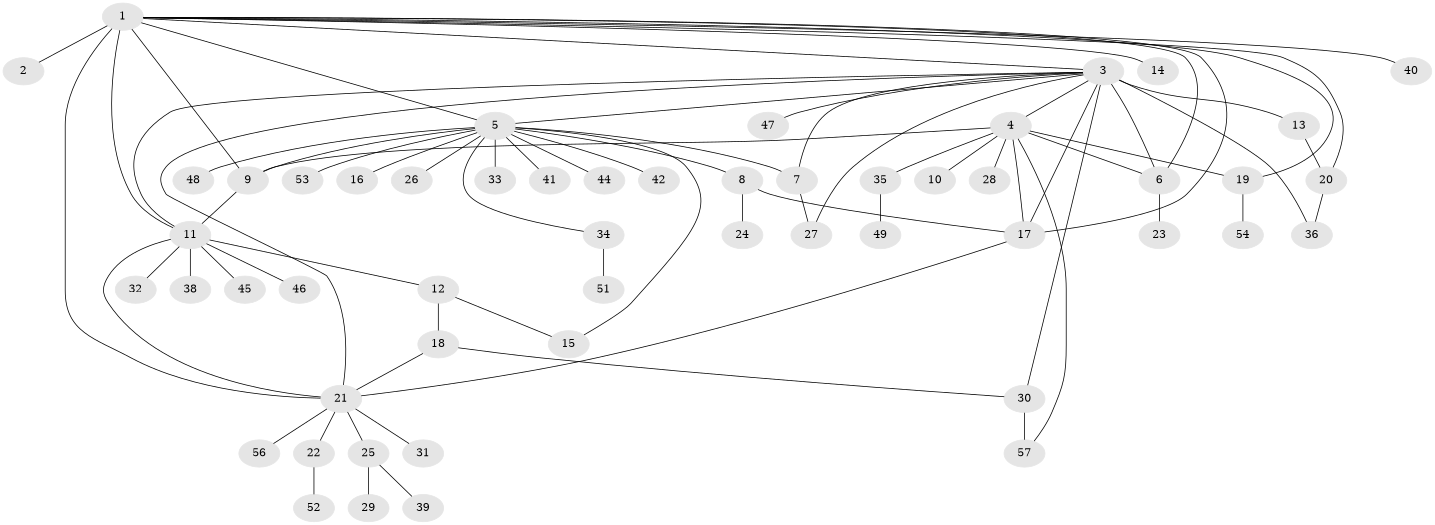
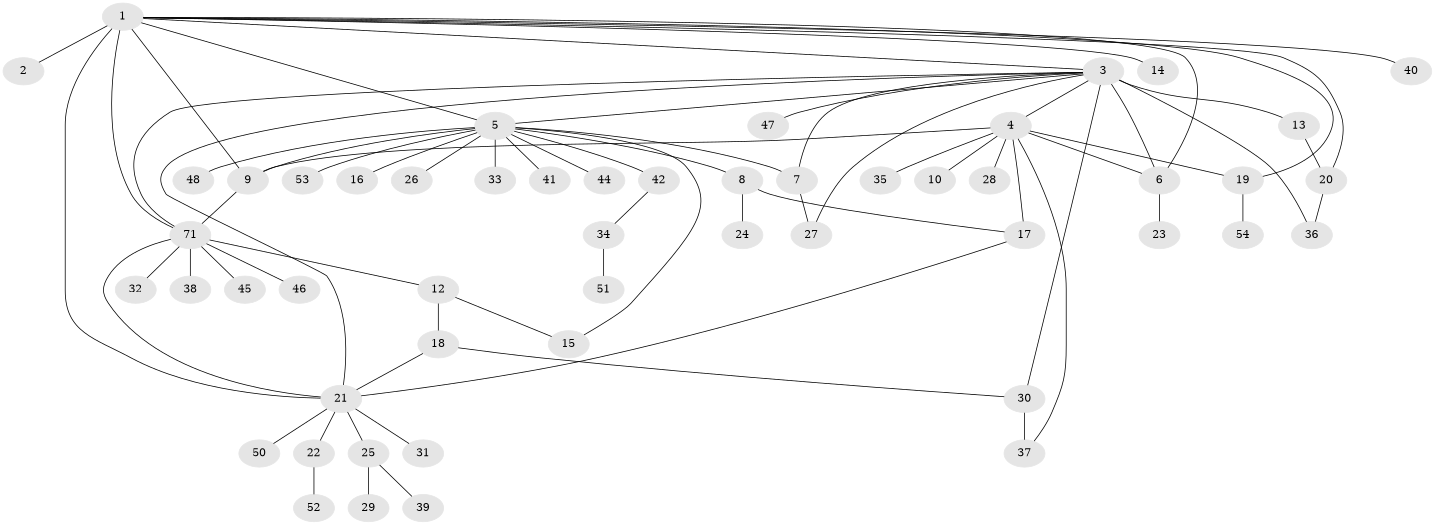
(825, 26) -> none
(1064, 153) -> none
(493, 209) -> (631, 208)
(190, 235) -> (190, 235)
(880, 235) -> none
(259, 453) -> (259, 453)
(1025, 453) -> (1025, 453)
